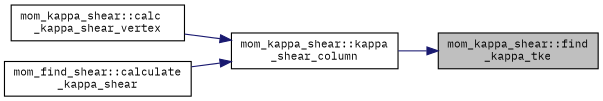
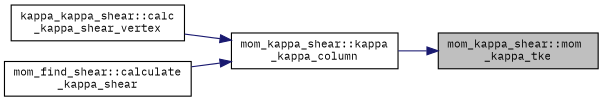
(98, 23) -> (98, 23)
(315, 51) -> (315, 51)
(518, 51) -> (518, 51)
